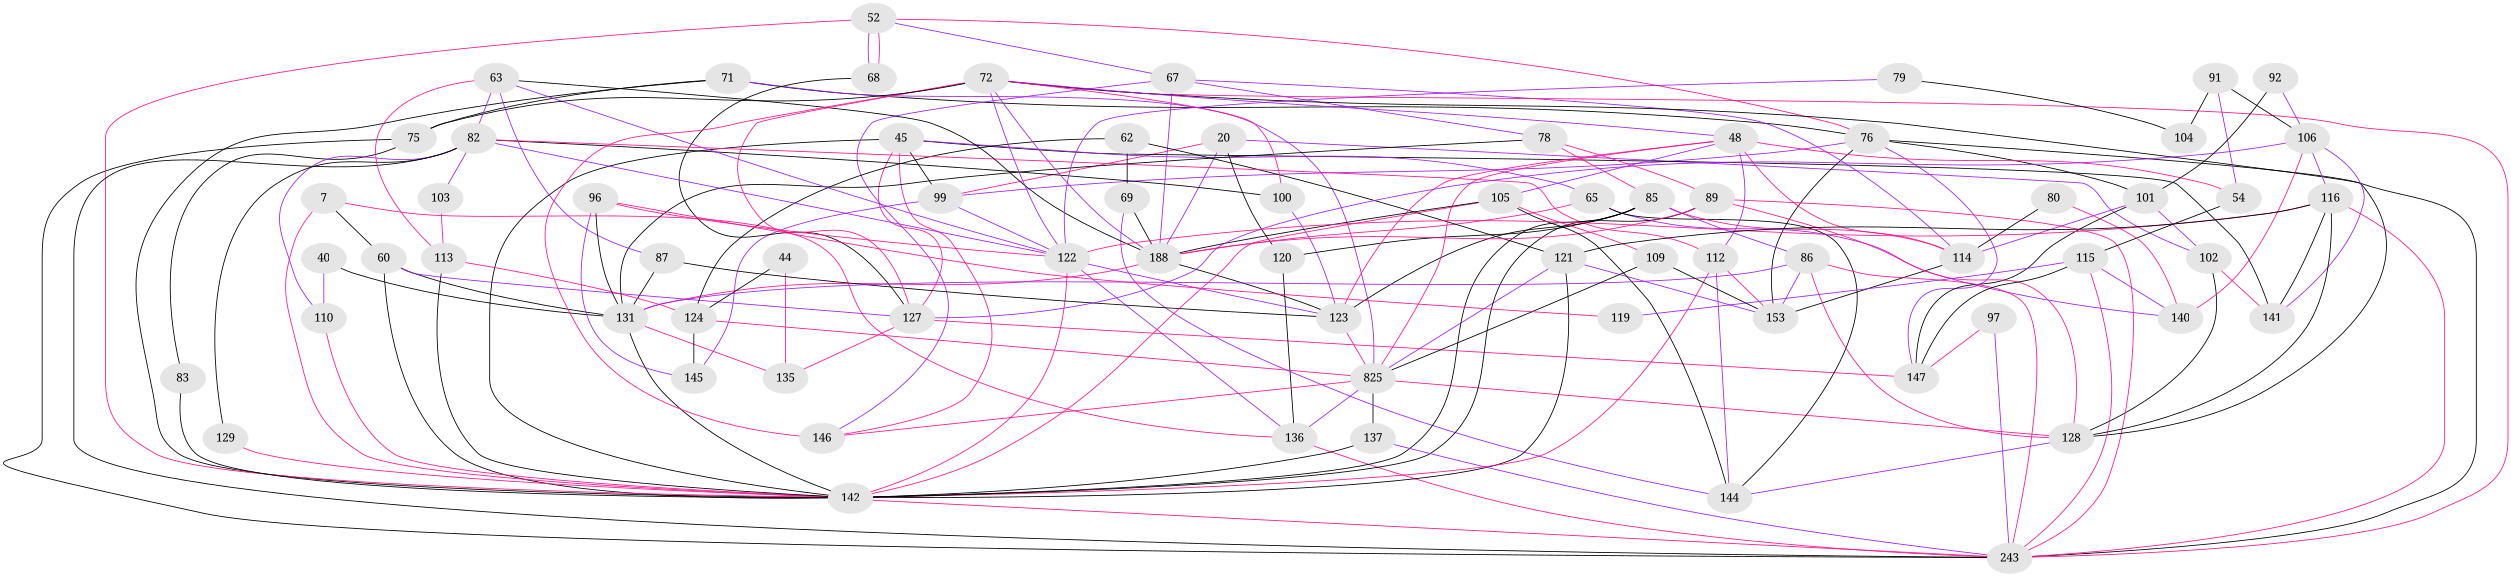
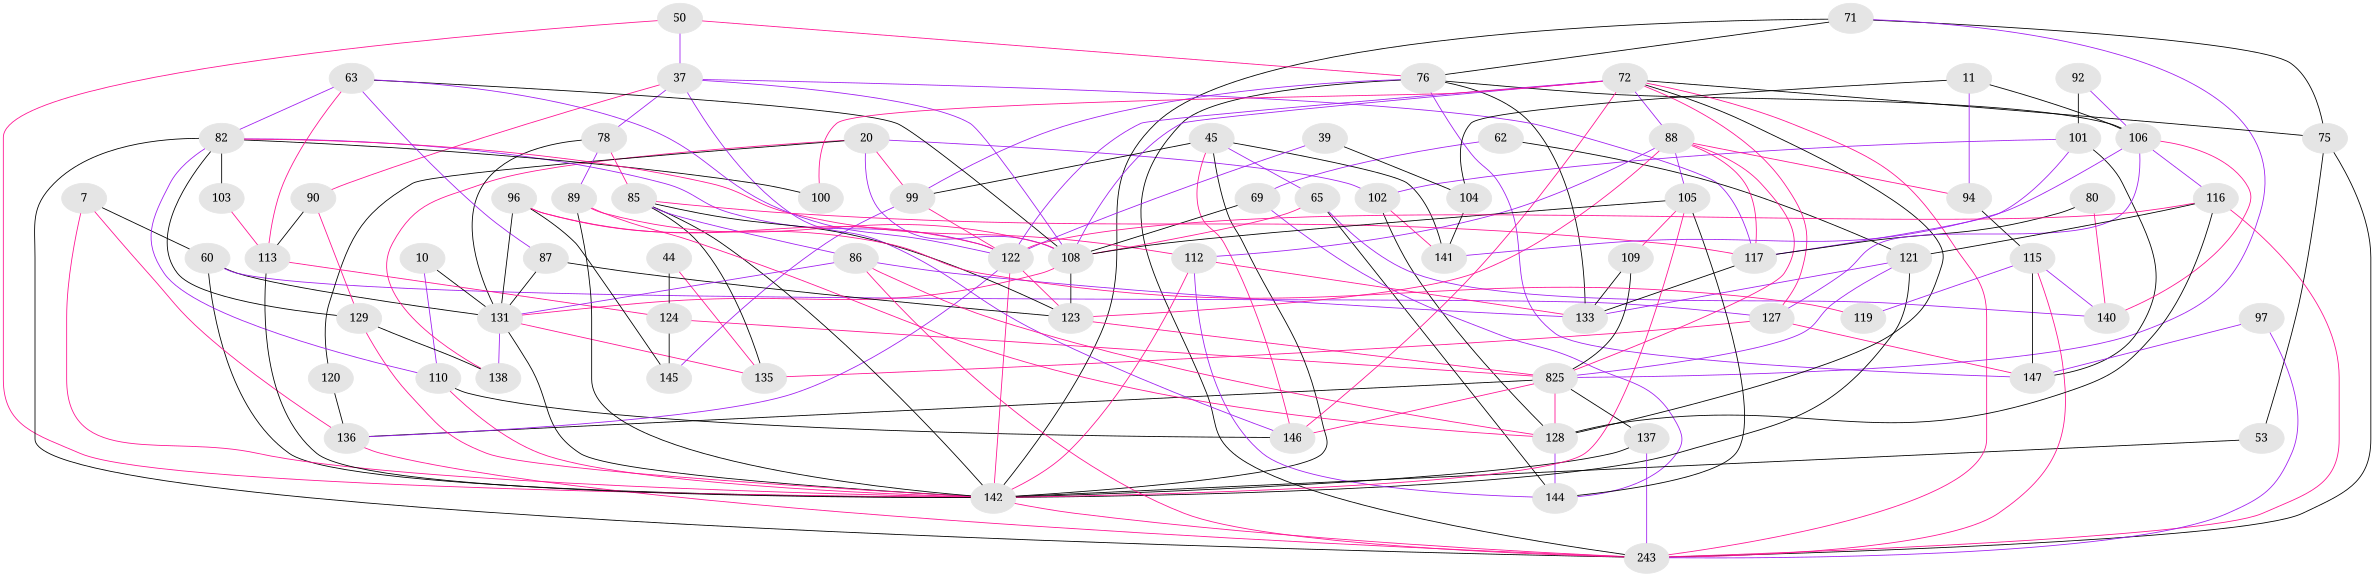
(874, 18) -> (680, 18)
(874, 78) -> none
(1173, 78) -> (680, 78)
(1900, 78) -> (1325, 138)
(2216, 78) -> (1969, 78)
(1736, 138) -> (1672, 138)
(1986, 155) -> (1784, 99)
(457, 168) -> (222, 168)
(1127, 170) -> (1386, 158)
(876, 171) -> none
(1650, 171) -> (587, 172)
none -> (313, 198)
(2239, 198) -> (1969, 198)
(1004, 228) -> (962, 228)
(1470, 236) -> (721, 274)
(2100, 236) -> none
(934, 238) -> none
(324, 258) -> (422, 258)
(1159, 258) -> (1071, 258)
(1319, 258) -> none
(1962, 258) -> (1754, 258)
(2305, 260) -> (1454, 235)
(1237, 297) -> (1041, 288)
(1776, 318) -> (1585, 318)
(590, 323) -> (602, 280)
(1955, 348) -> (2152, 347)
(183, 378) -> (2262, 438)
none -> (498, 378)
(1334, 408) -> (951, 408)
none -> (861, 429)
